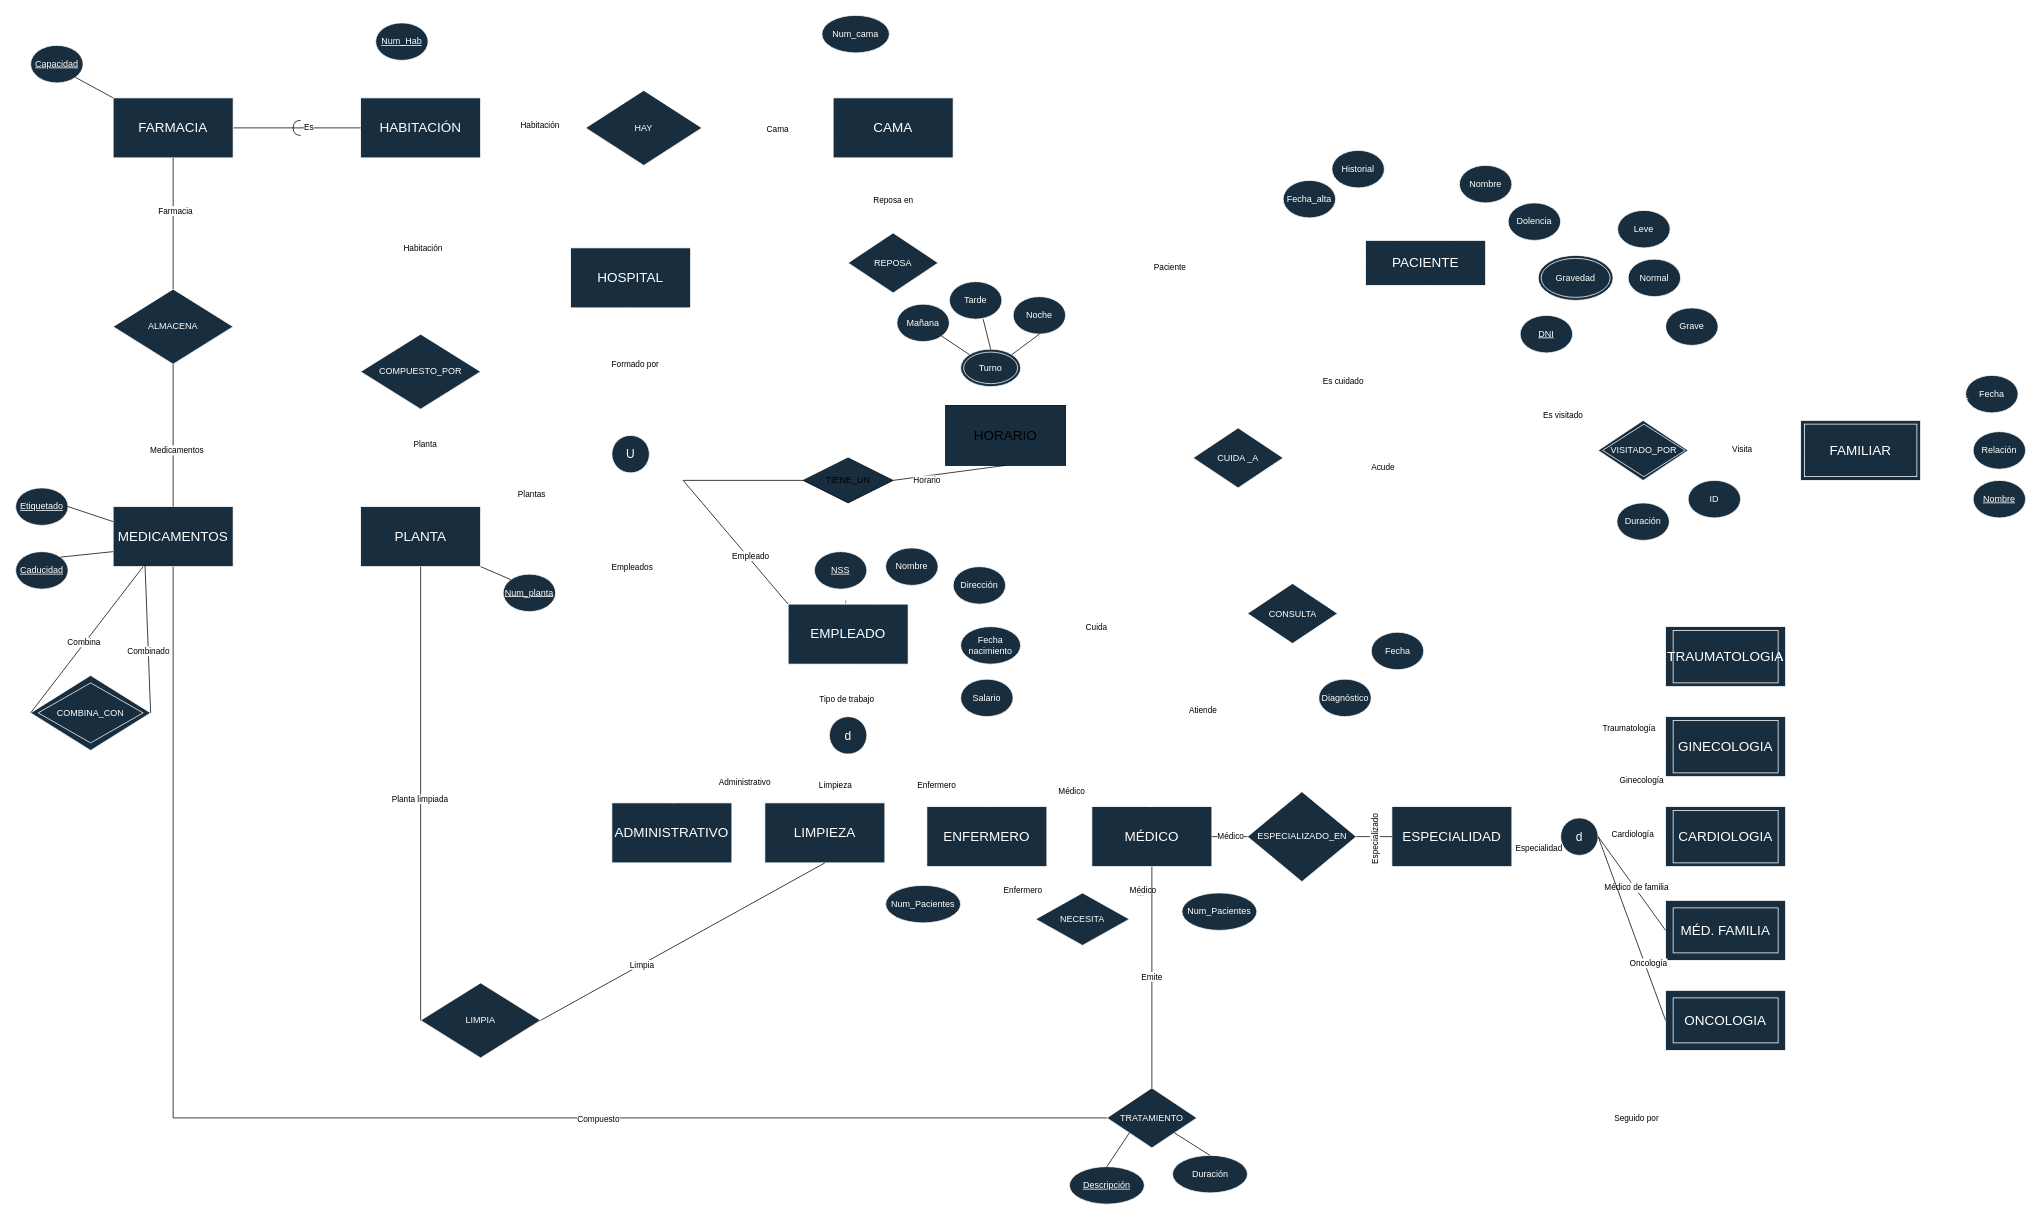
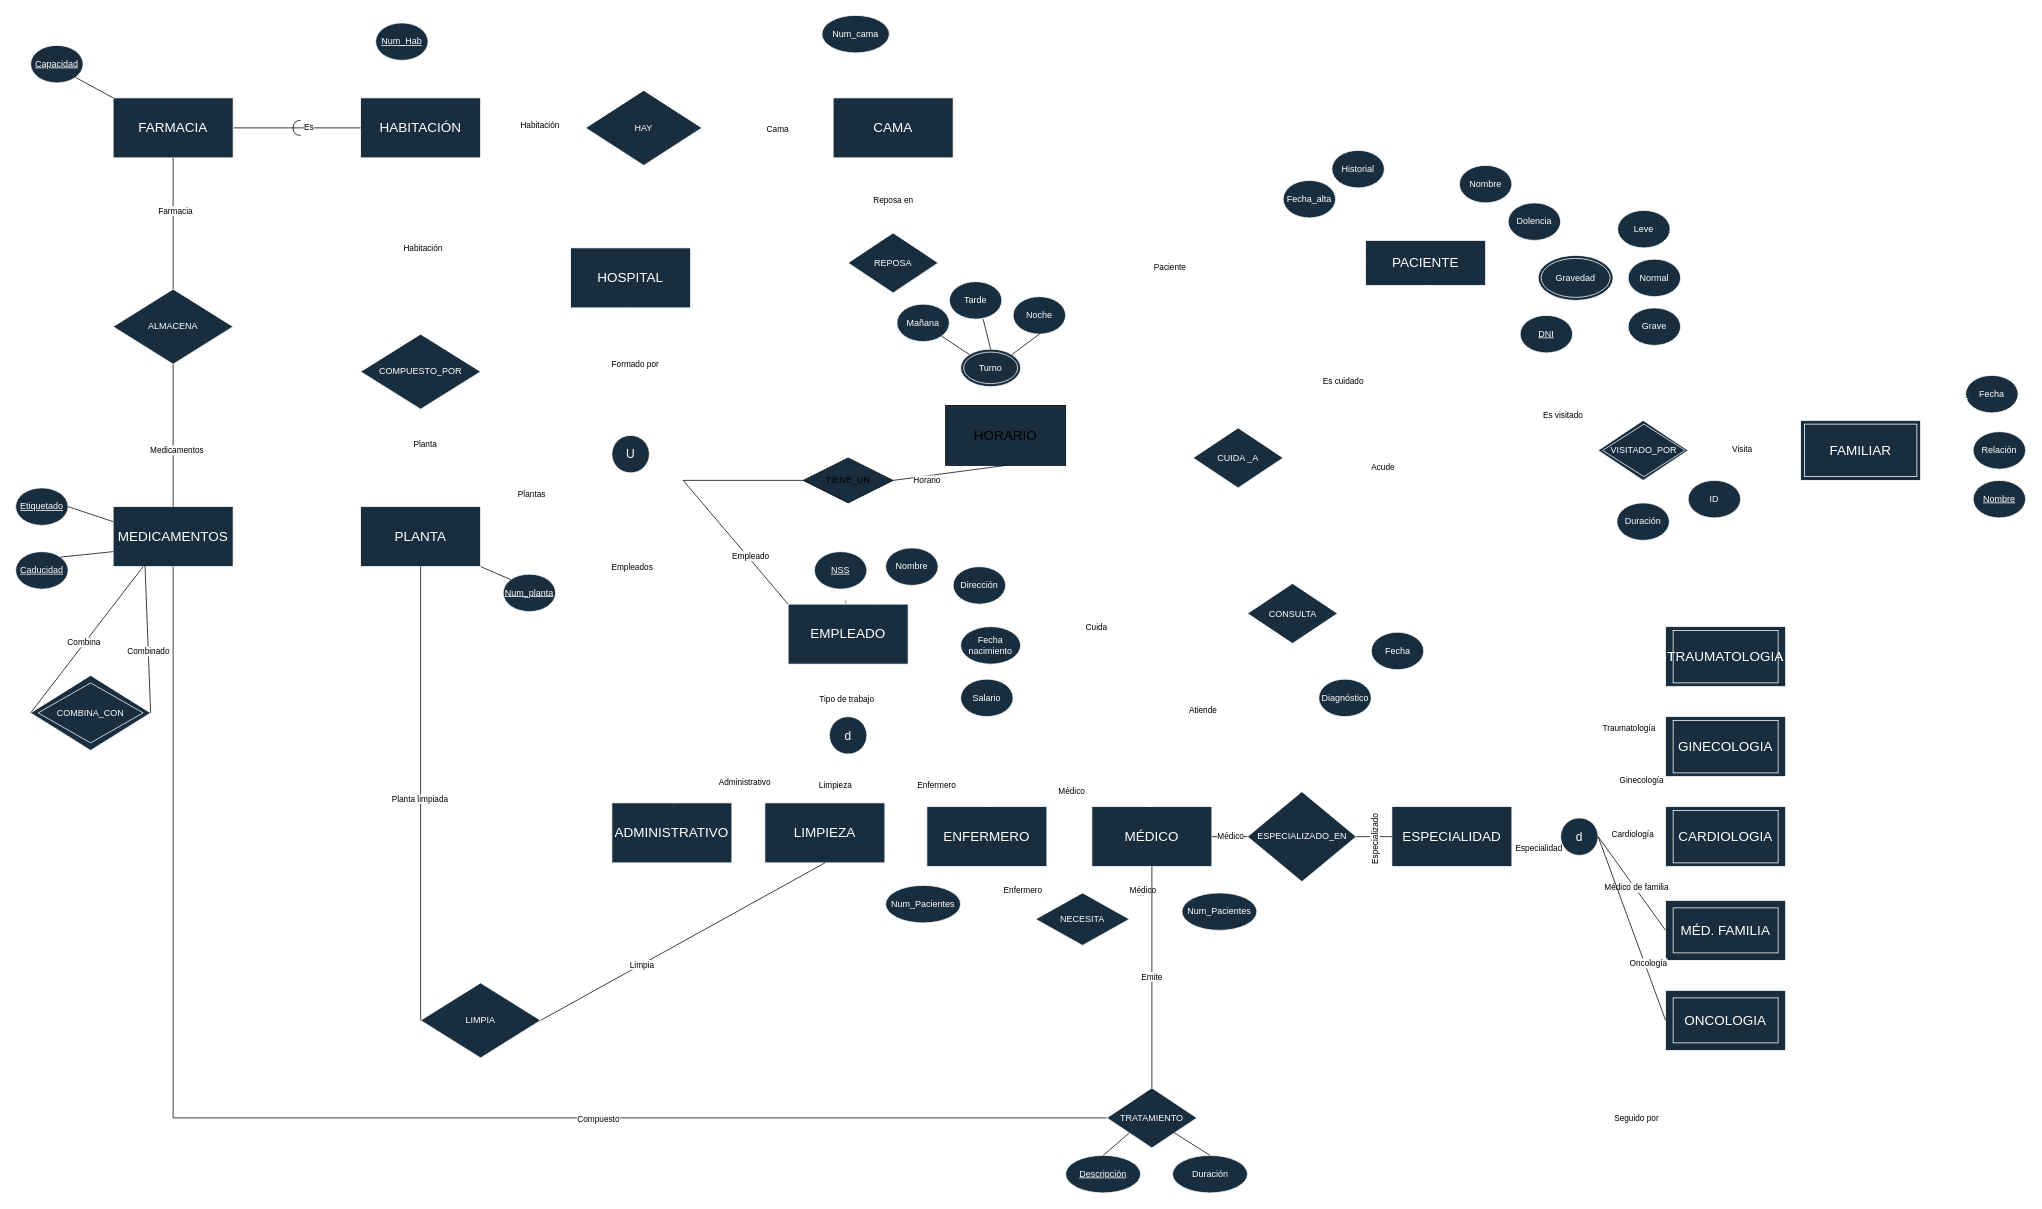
(1692, 327) -> (1654, 327)
(1107, 1185) -> (1103, 1174)
